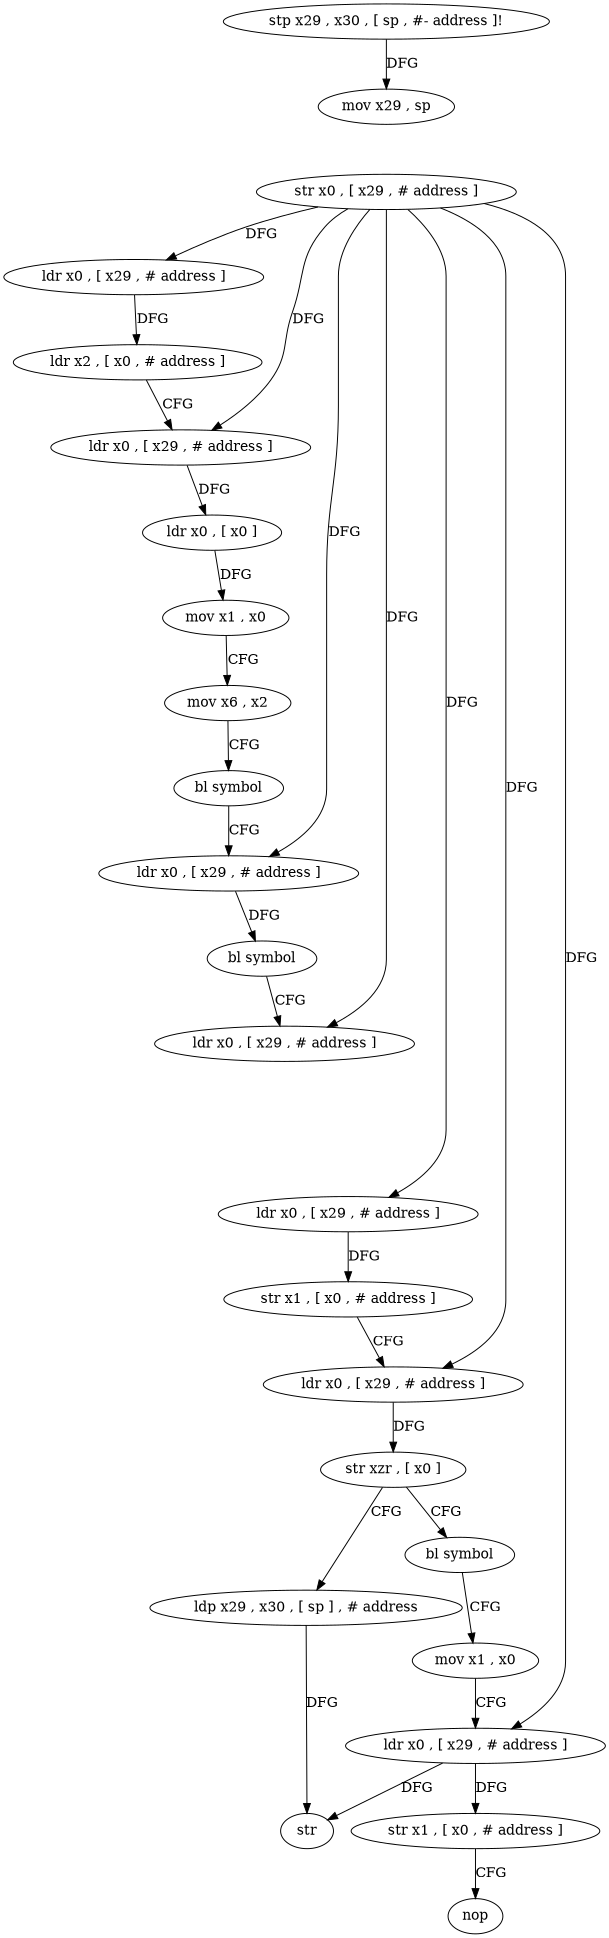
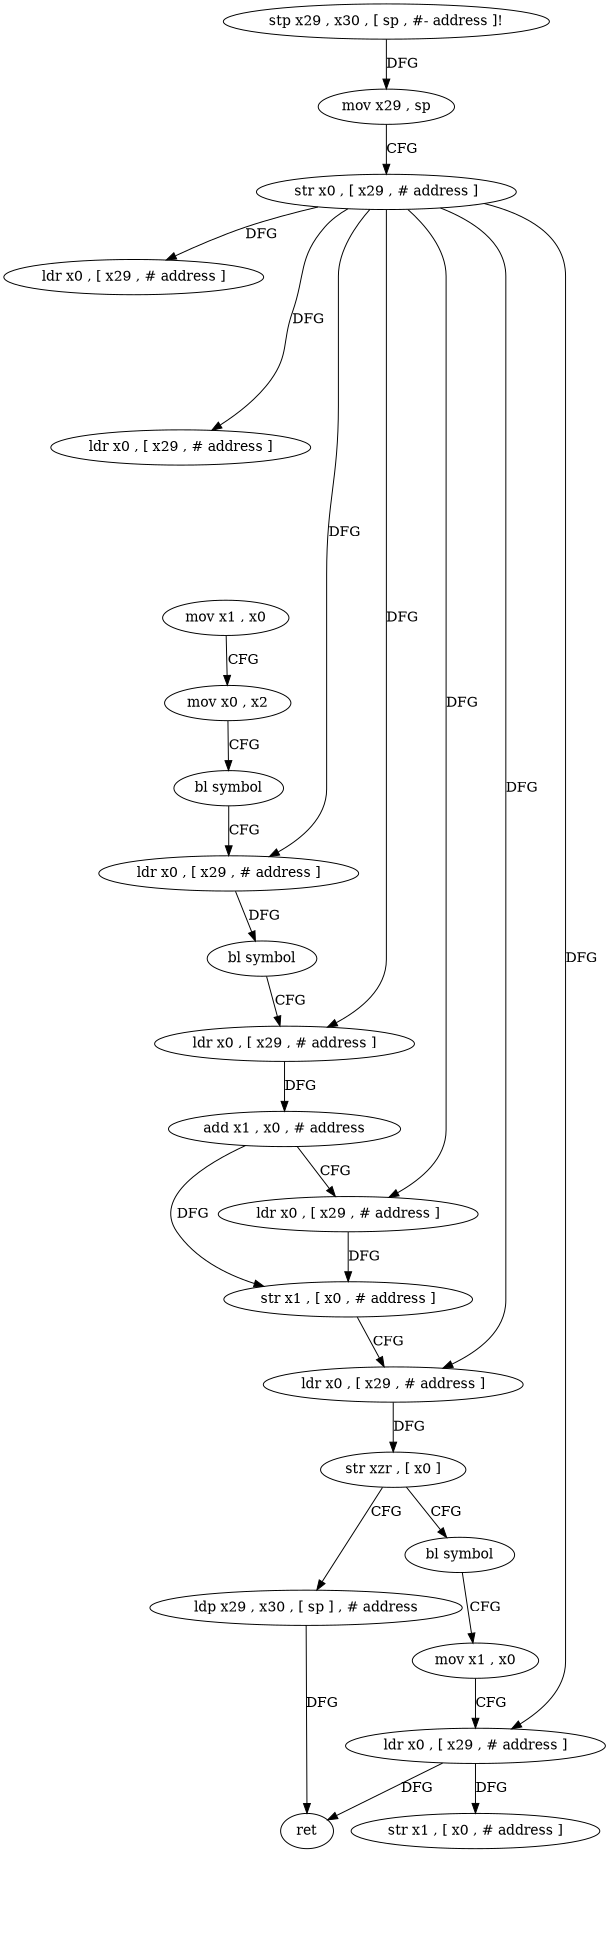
none -> (386, 144)
(138, 362) -> none
(212, 533) -> none
(228, 703) -> (228, 703)
none -> (285, 1129)
(307, 1831) -> (307, 1831)
(475, 1916) -> none
